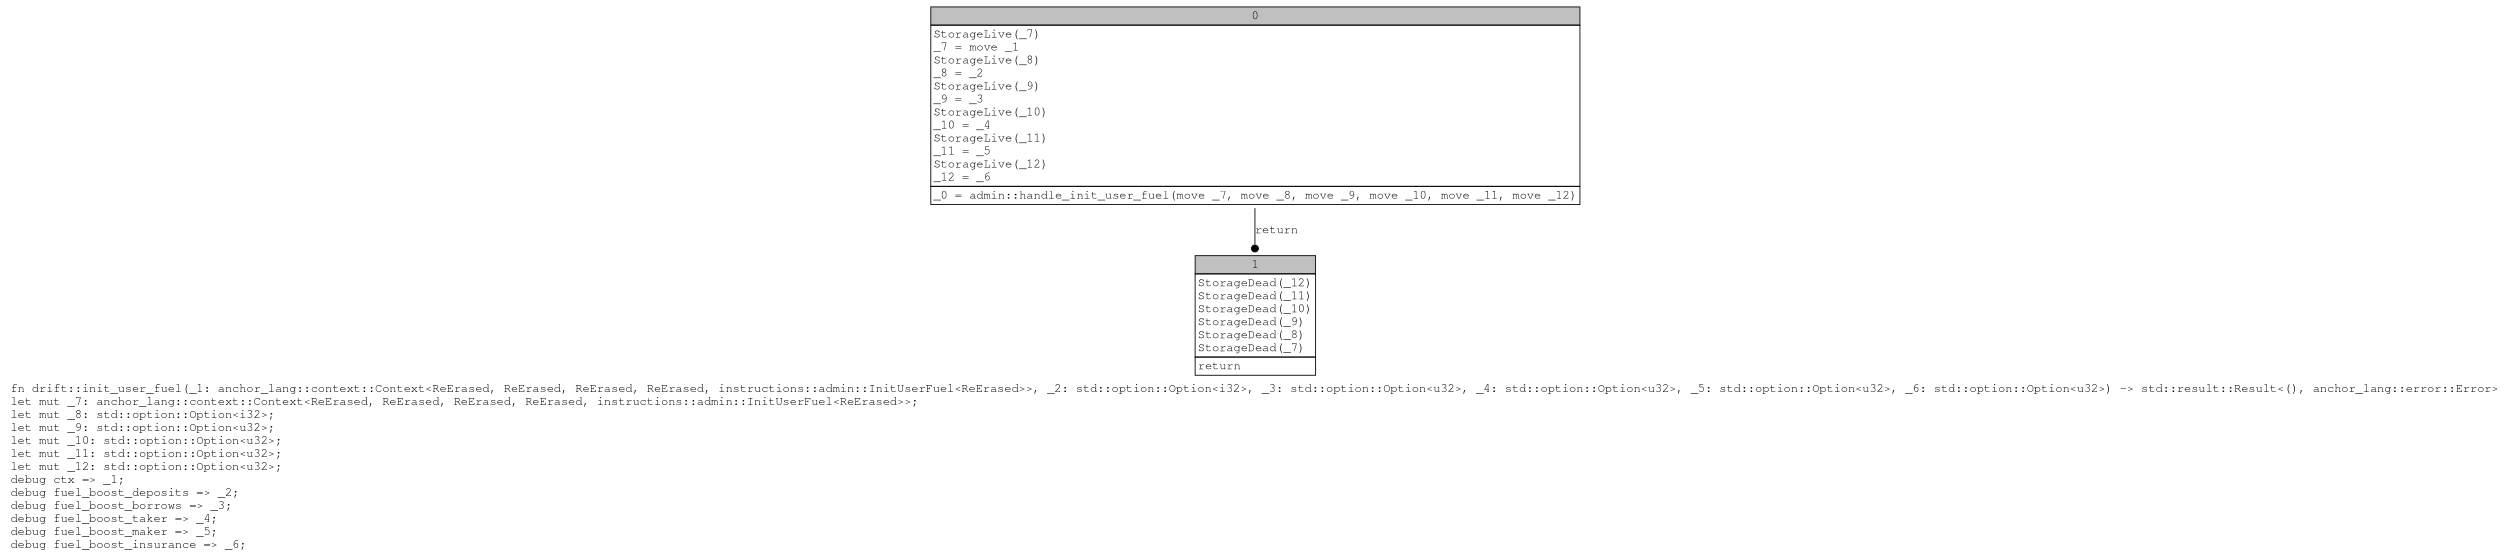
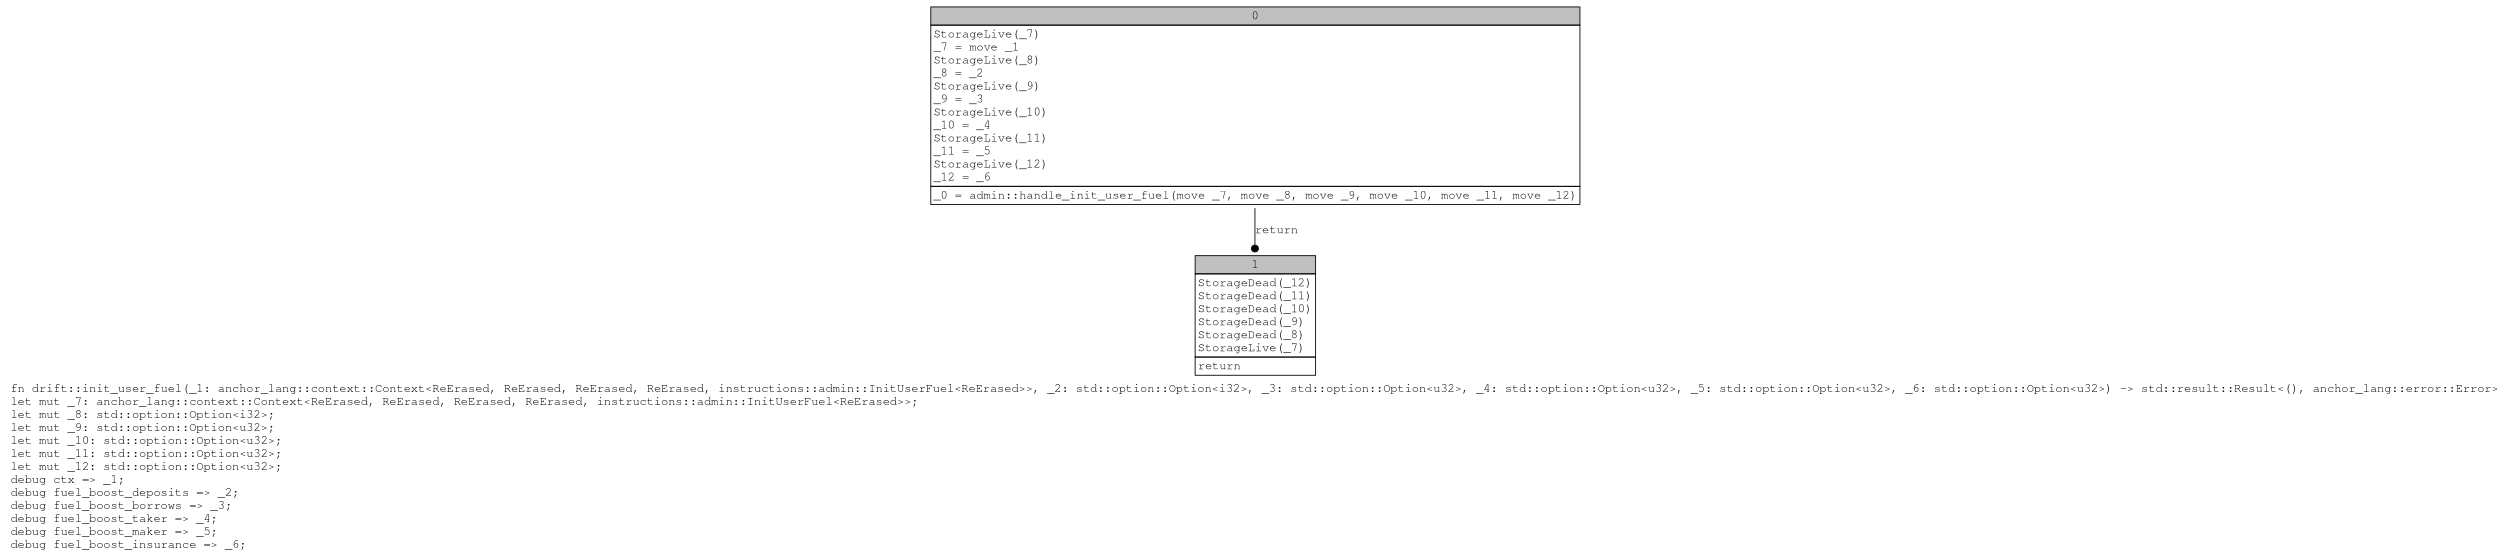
(1251, 348) -> (1251, 348)
